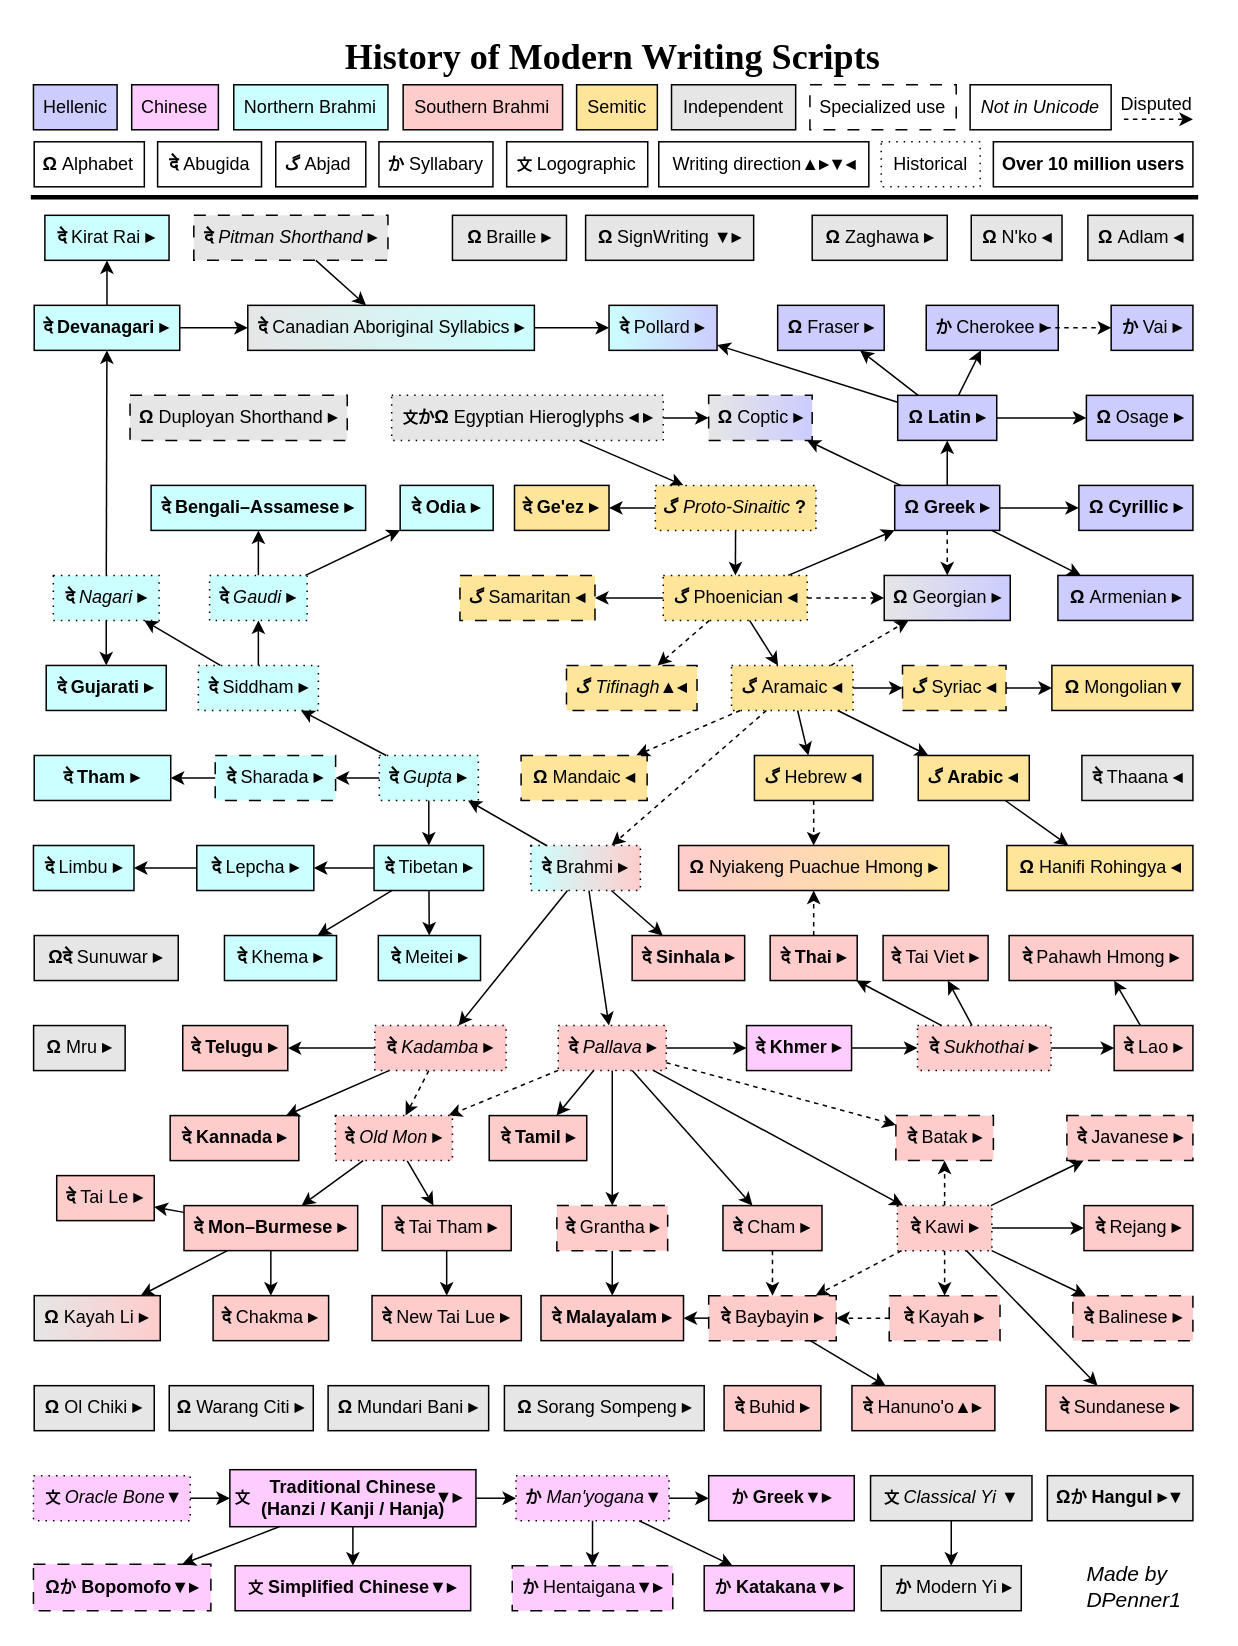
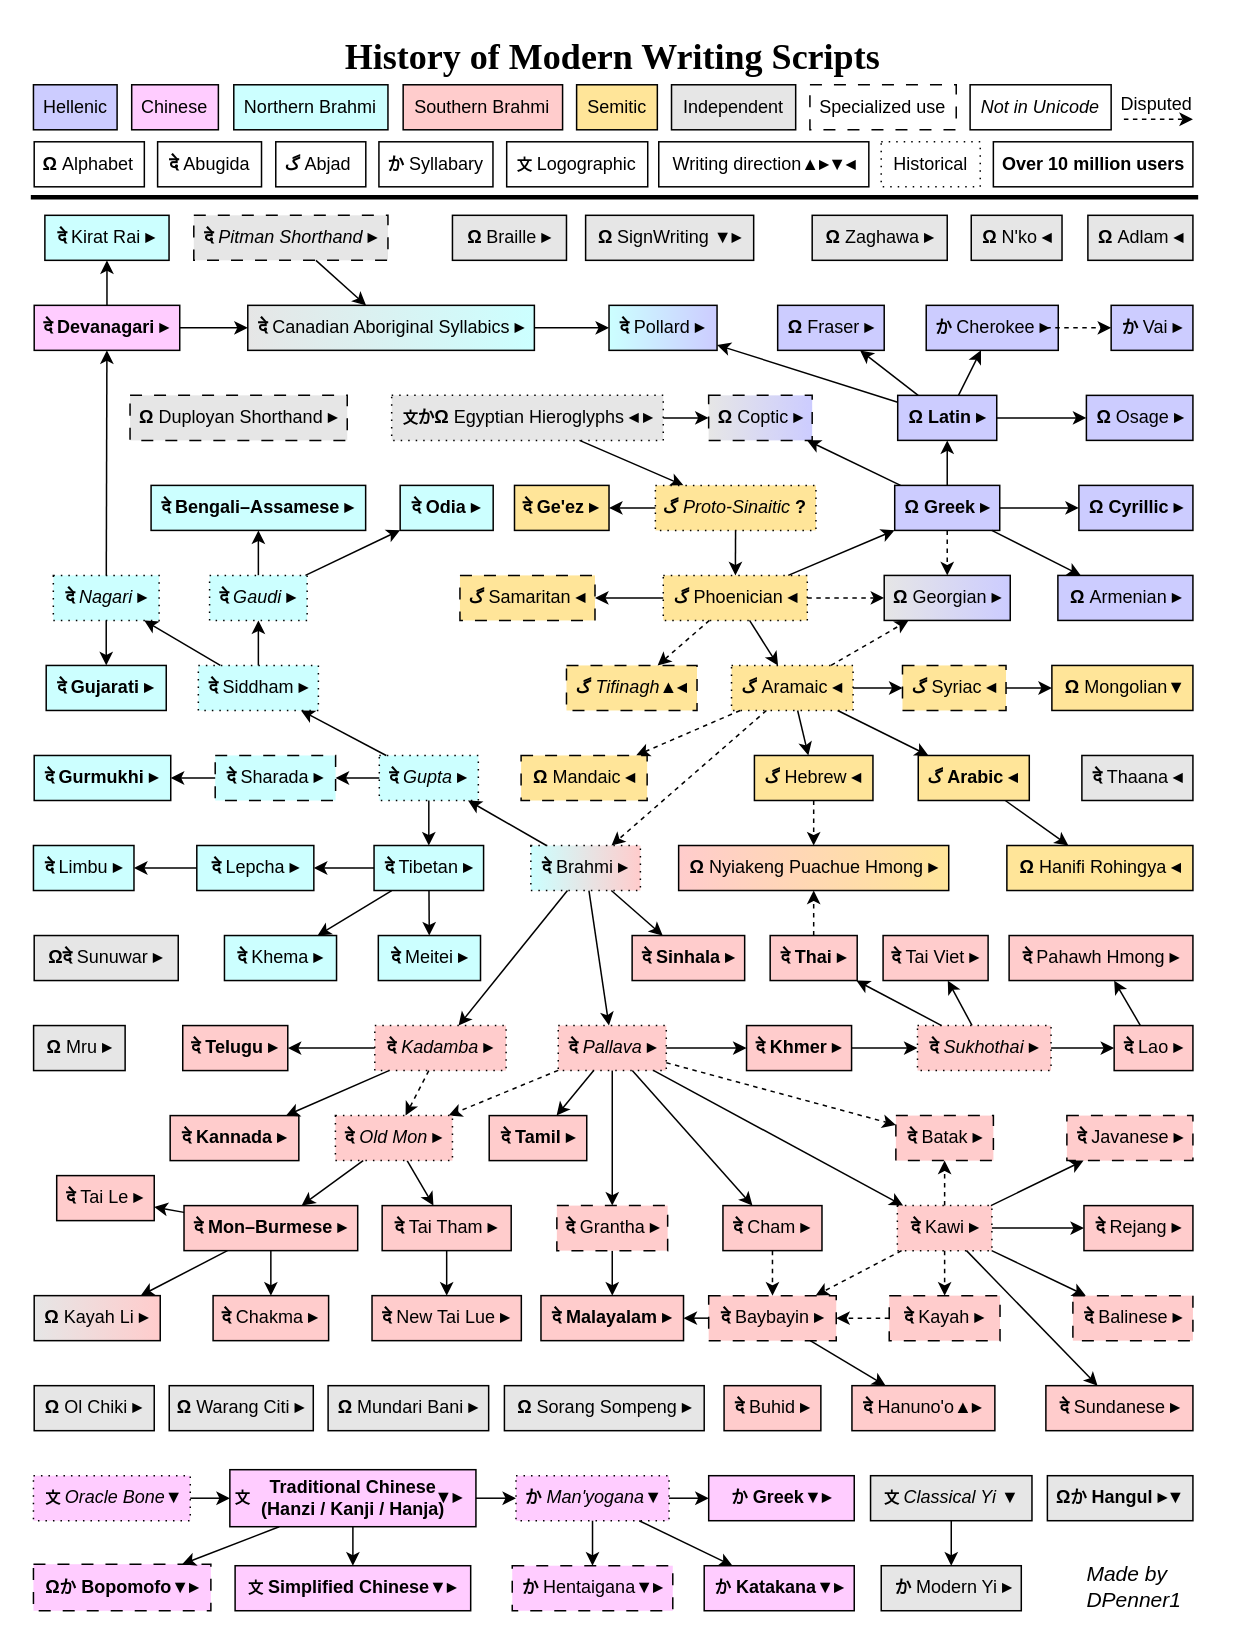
(107, 328) -> (107, 328)
(102, 778) -> (102, 778)
(799, 1048) -> (799, 1048)
